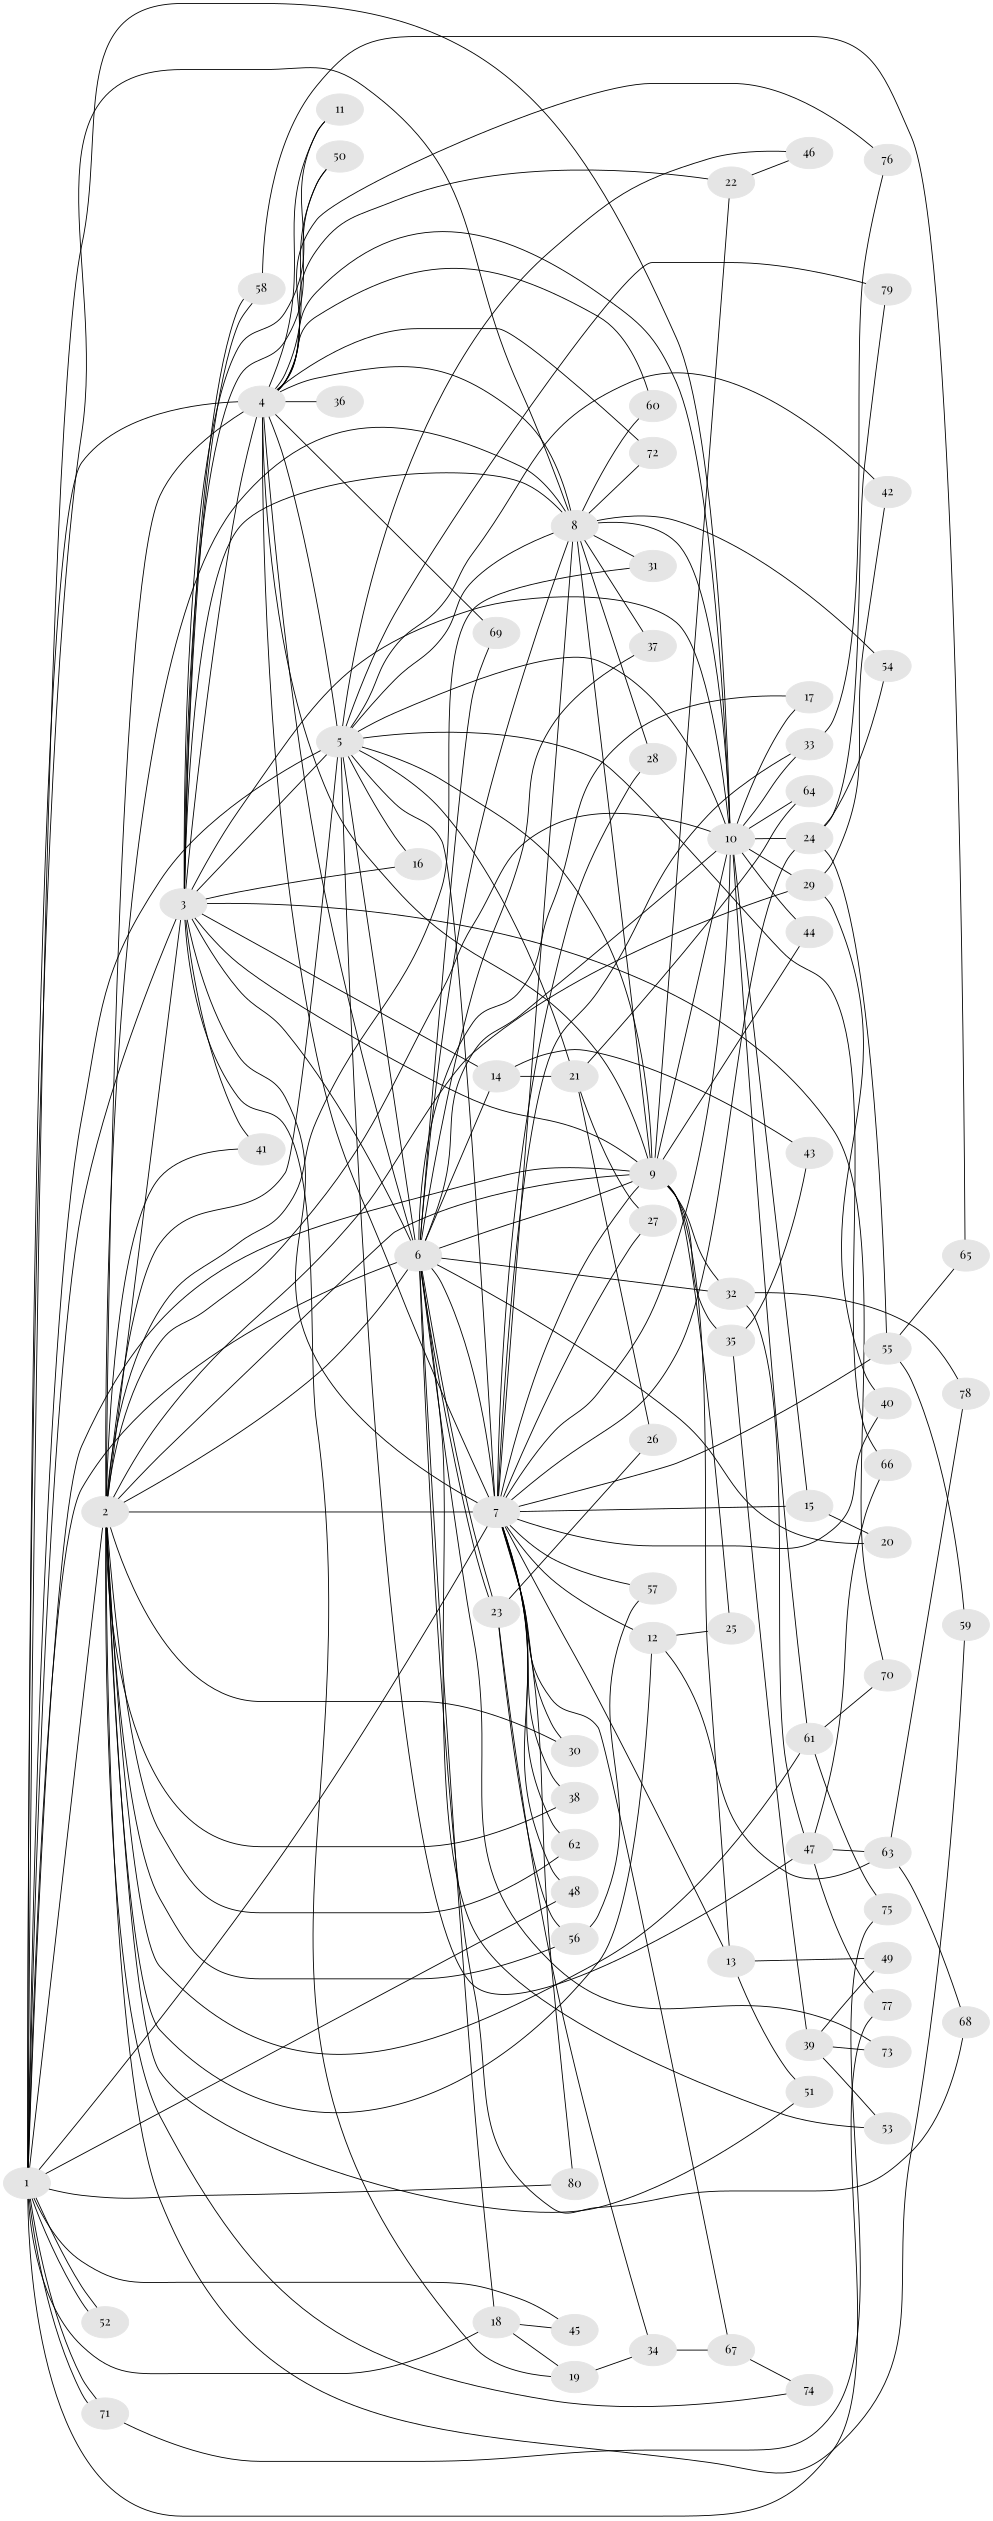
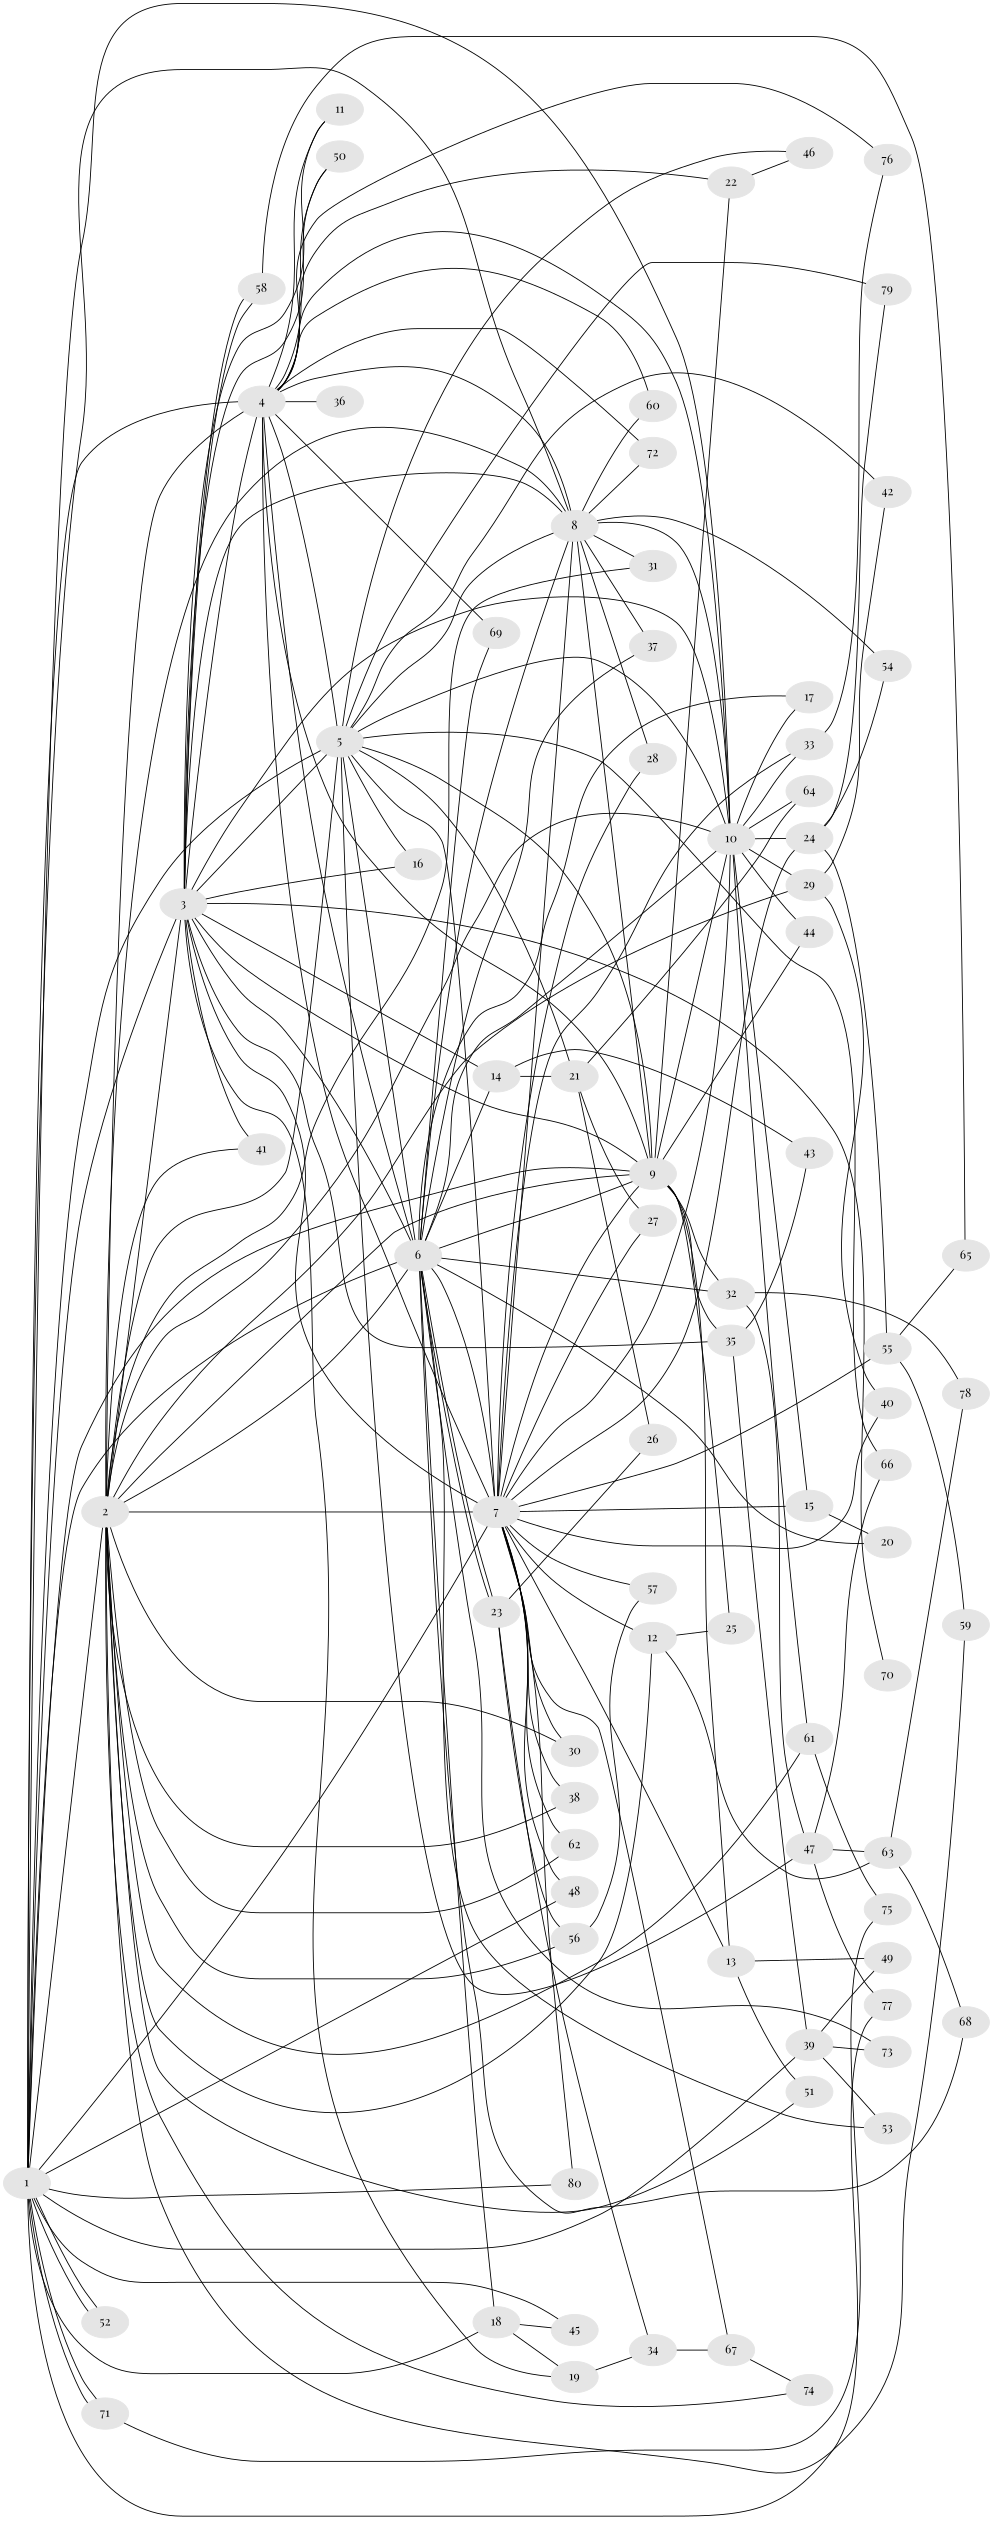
none -> (341, 1257)
(848, 1707) -> none
none -> (444, 2249)
